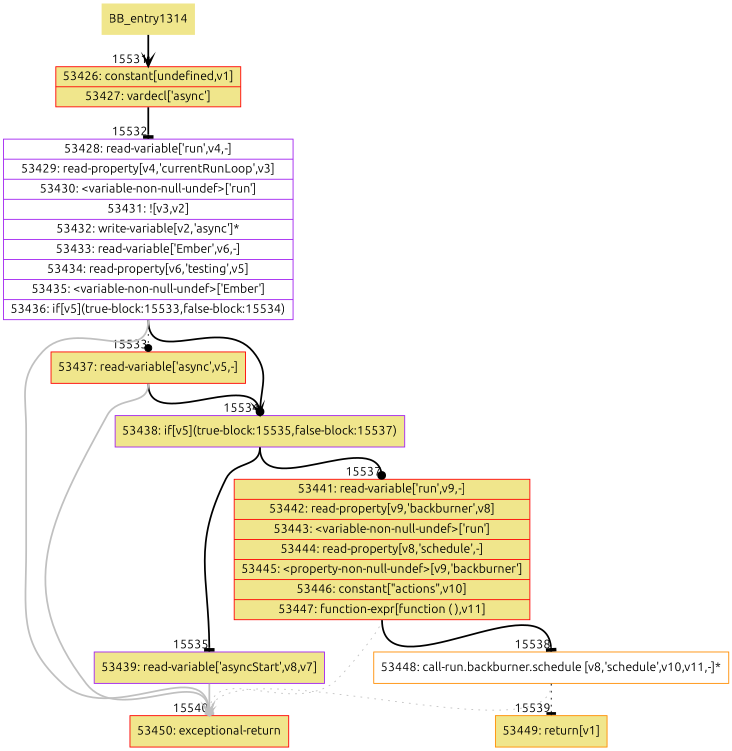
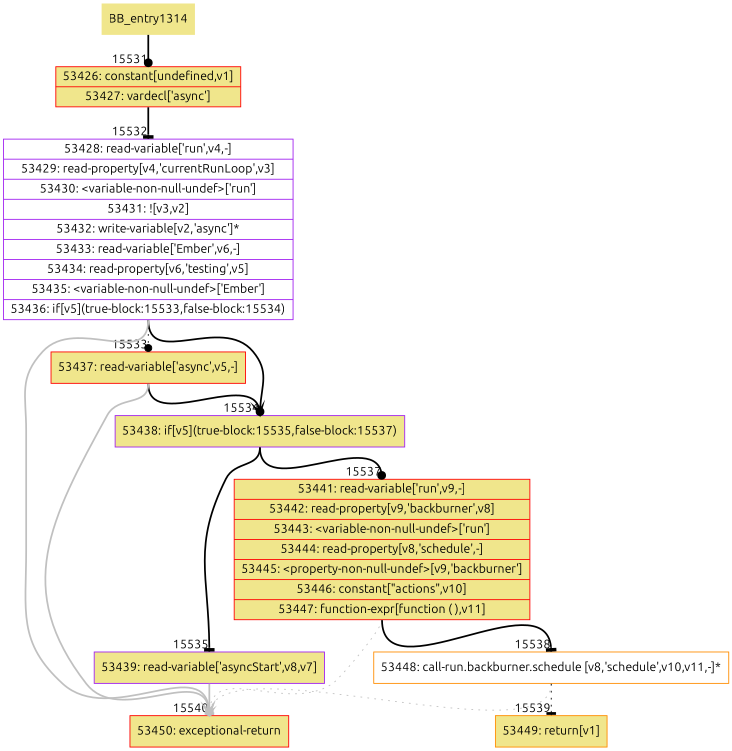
(148, 46) -> (148, 47)
